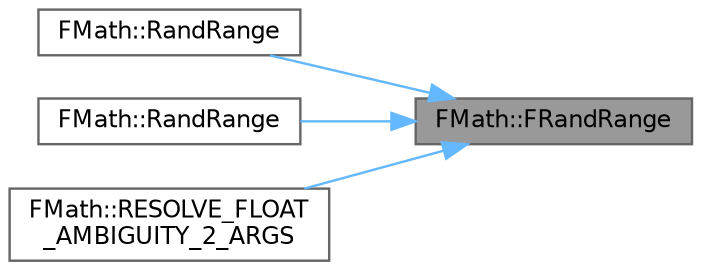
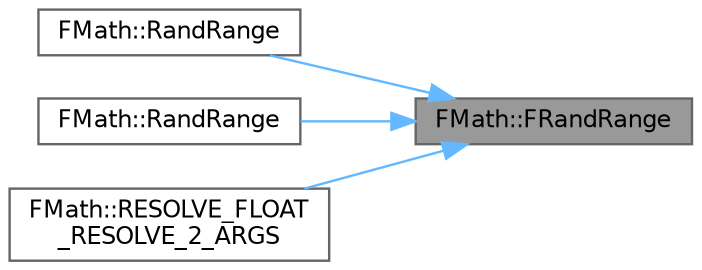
(169, 225) -> (169, 225)
